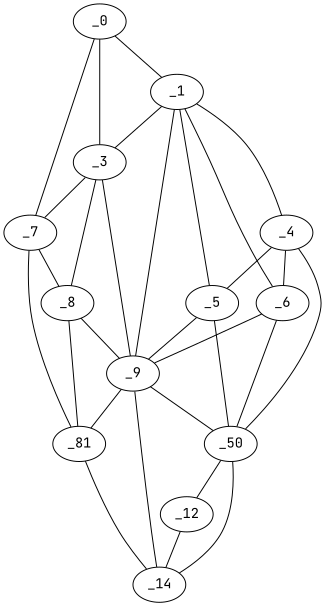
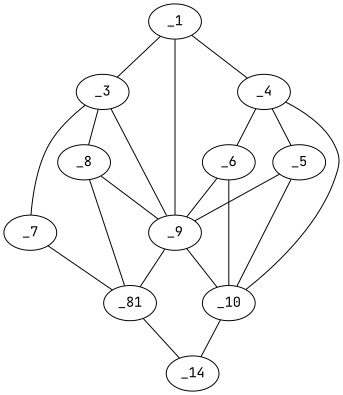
(100, 22) -> none
(195, 198) -> none
(226, 199) -> none
(49, 268) -> none
(231, 444) -> (229, 303)
(145, 479) -> none
(187, 514) -> none
